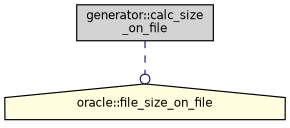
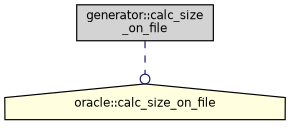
(145, 104) -> (145, 104)
